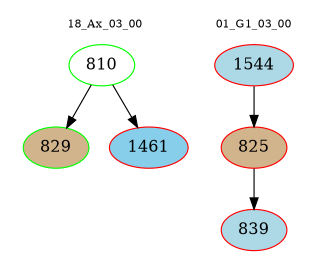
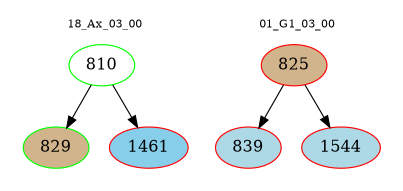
(254, 101) -> (315, 101)
